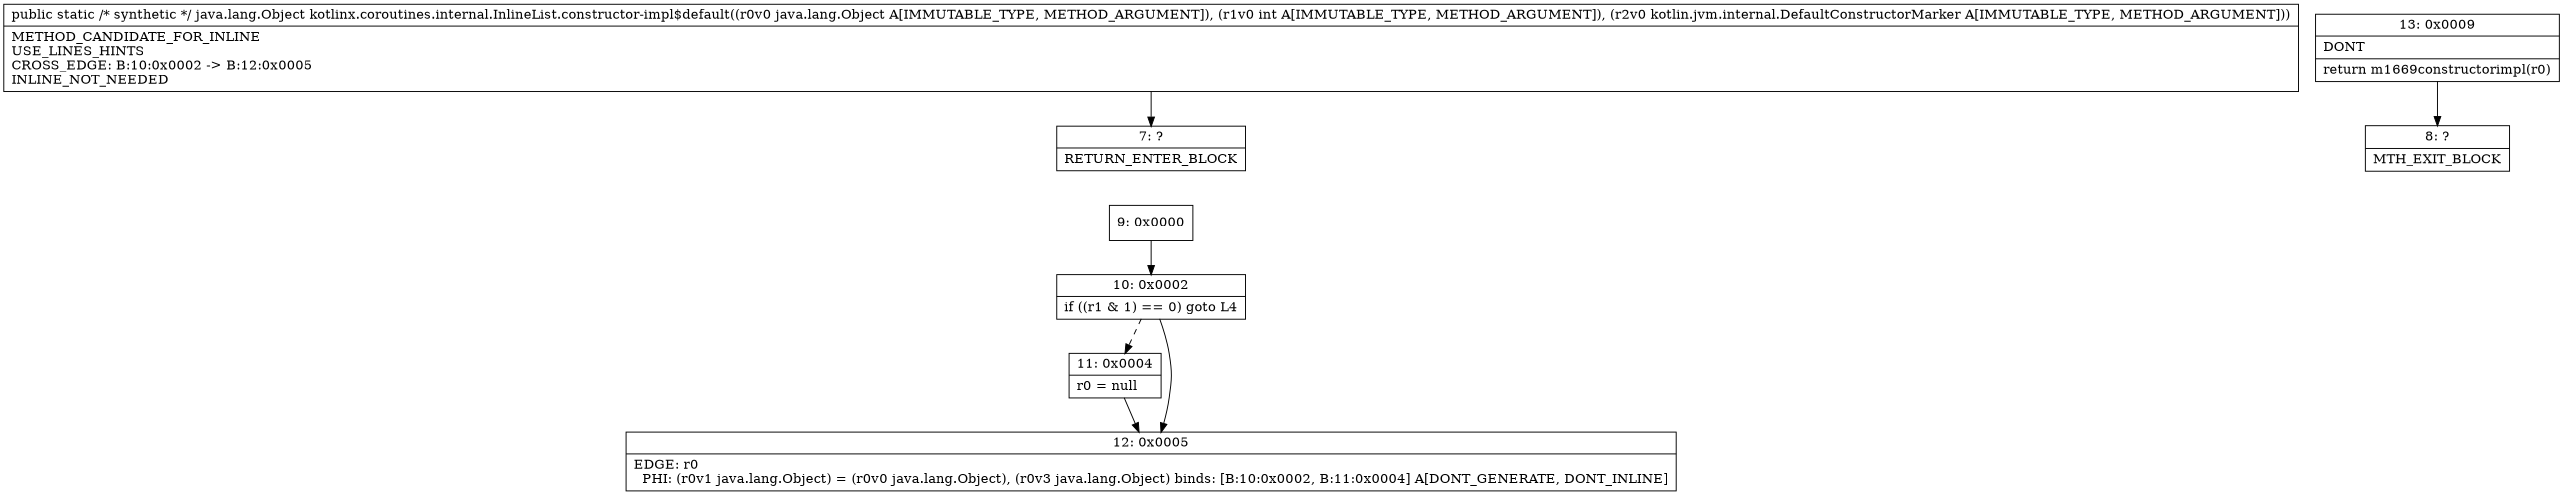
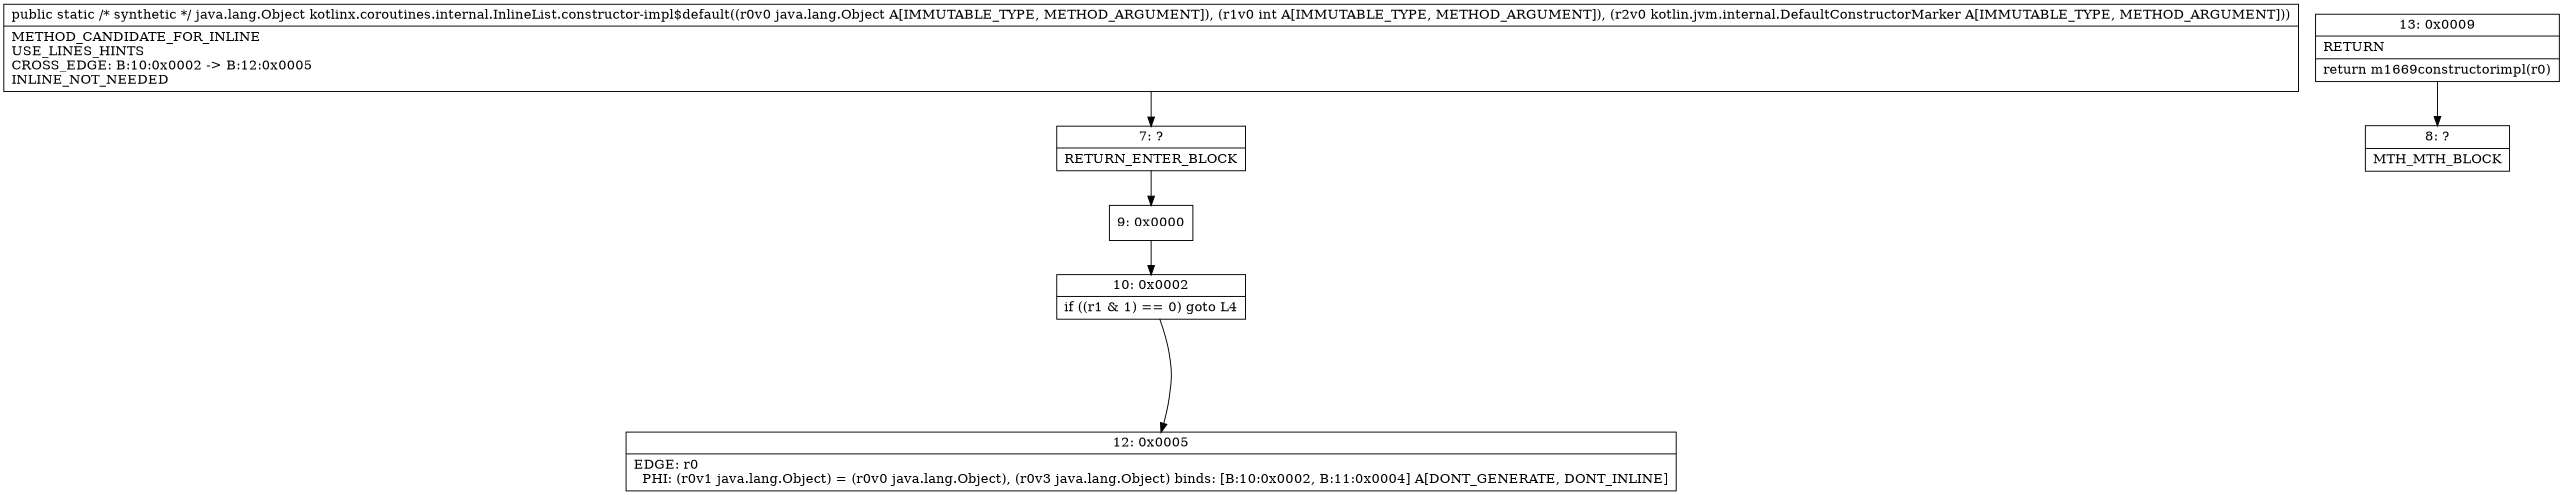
(2344, 47) -> (2354, 47)
(2437, 159) -> (2437, 159)
none -> (1151, 183)
(1115, 376) -> none
